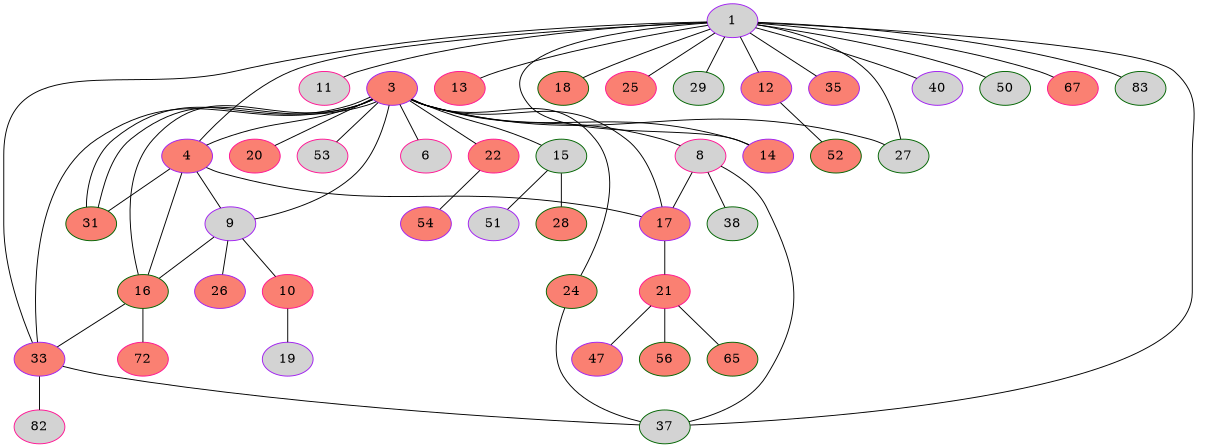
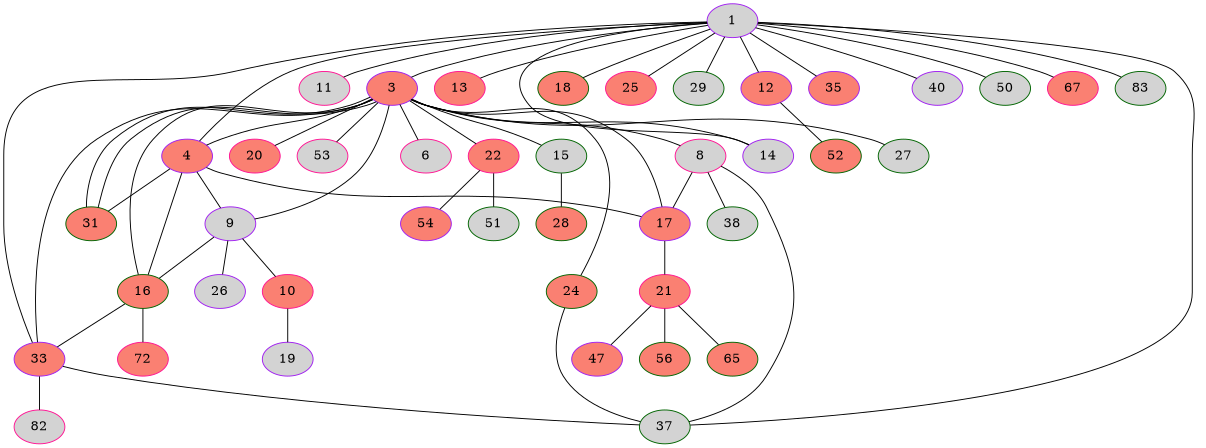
(862, 66) -> (558, 42)
(768, 156) -> (768, 156)
(528, 190) -> (494, 190)
(494, 224) -> (494, 224)
(220, 291) -> (220, 291)
